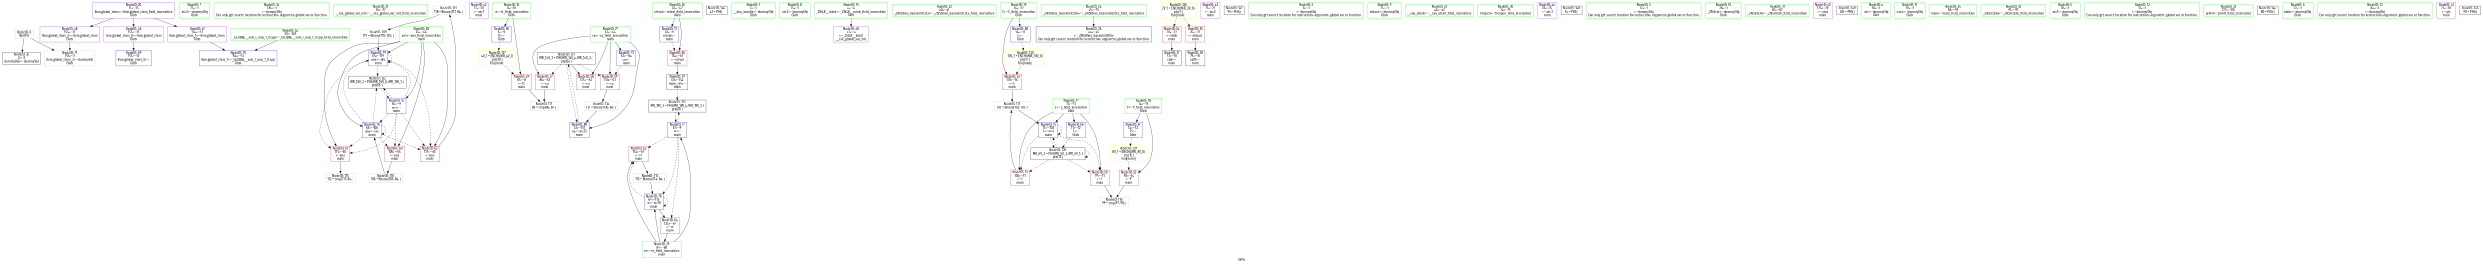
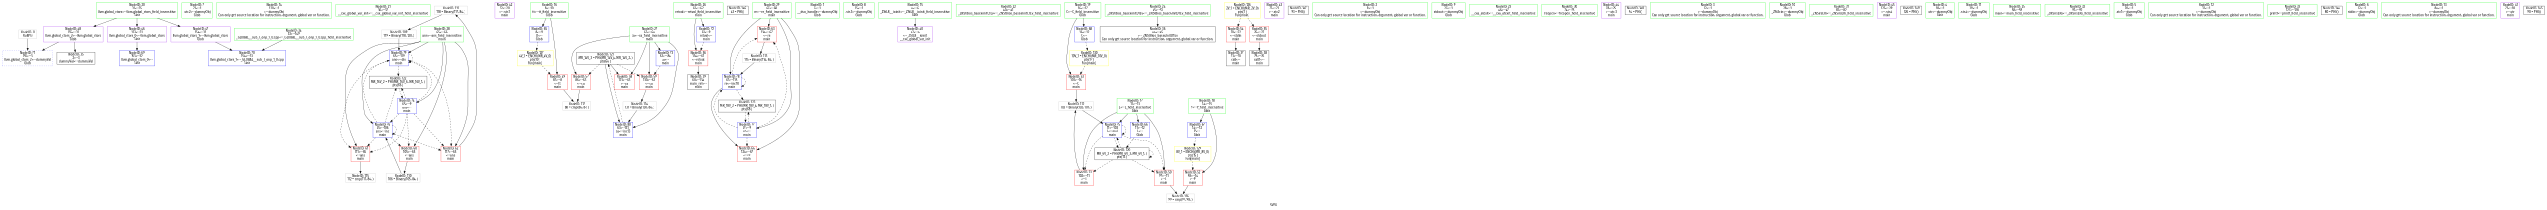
(134, 10) -> (137, 10)
(23, 44) -> (75, 46)
(571, 92) -> (611, 92)
(677, 94) -> (739, 94)
(666, 236) -> (799, 91)
